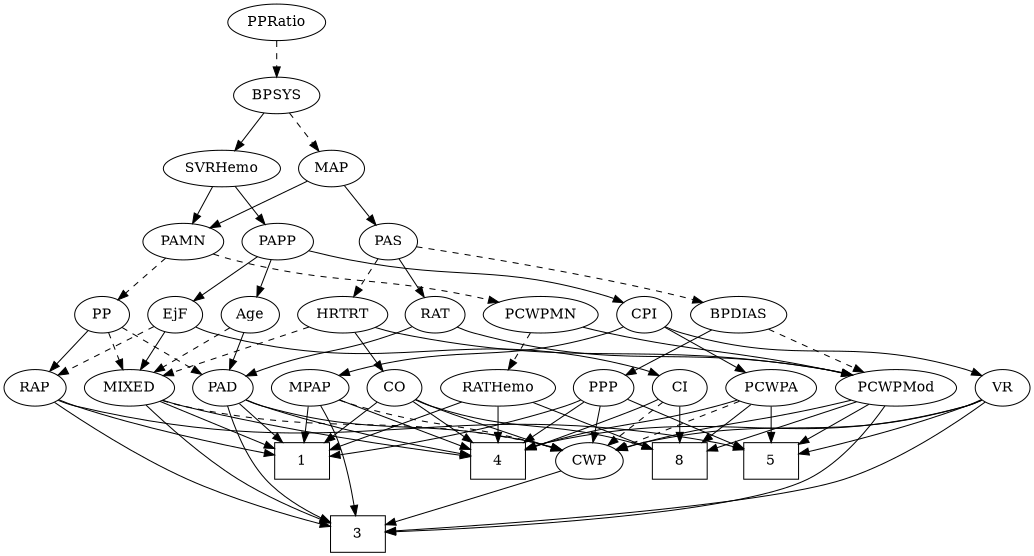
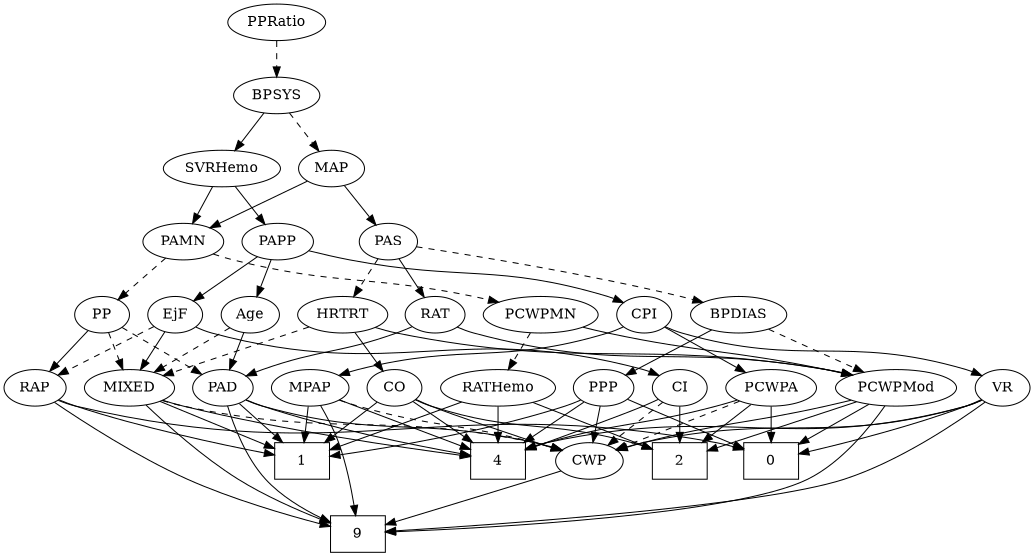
(680, 461) -> (680, 461)
(771, 461) -> (771, 461)
(358, 534) -> (358, 534)
